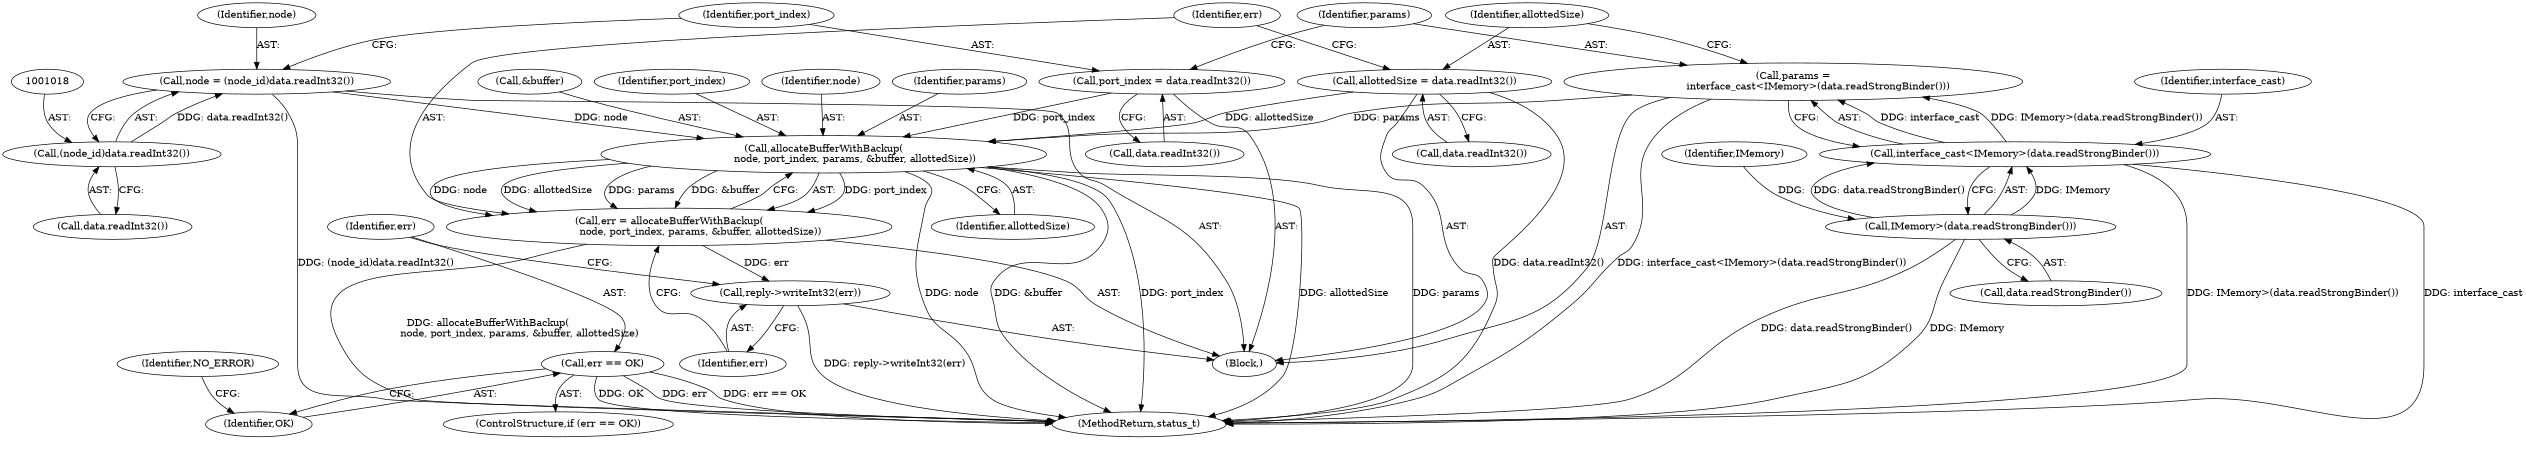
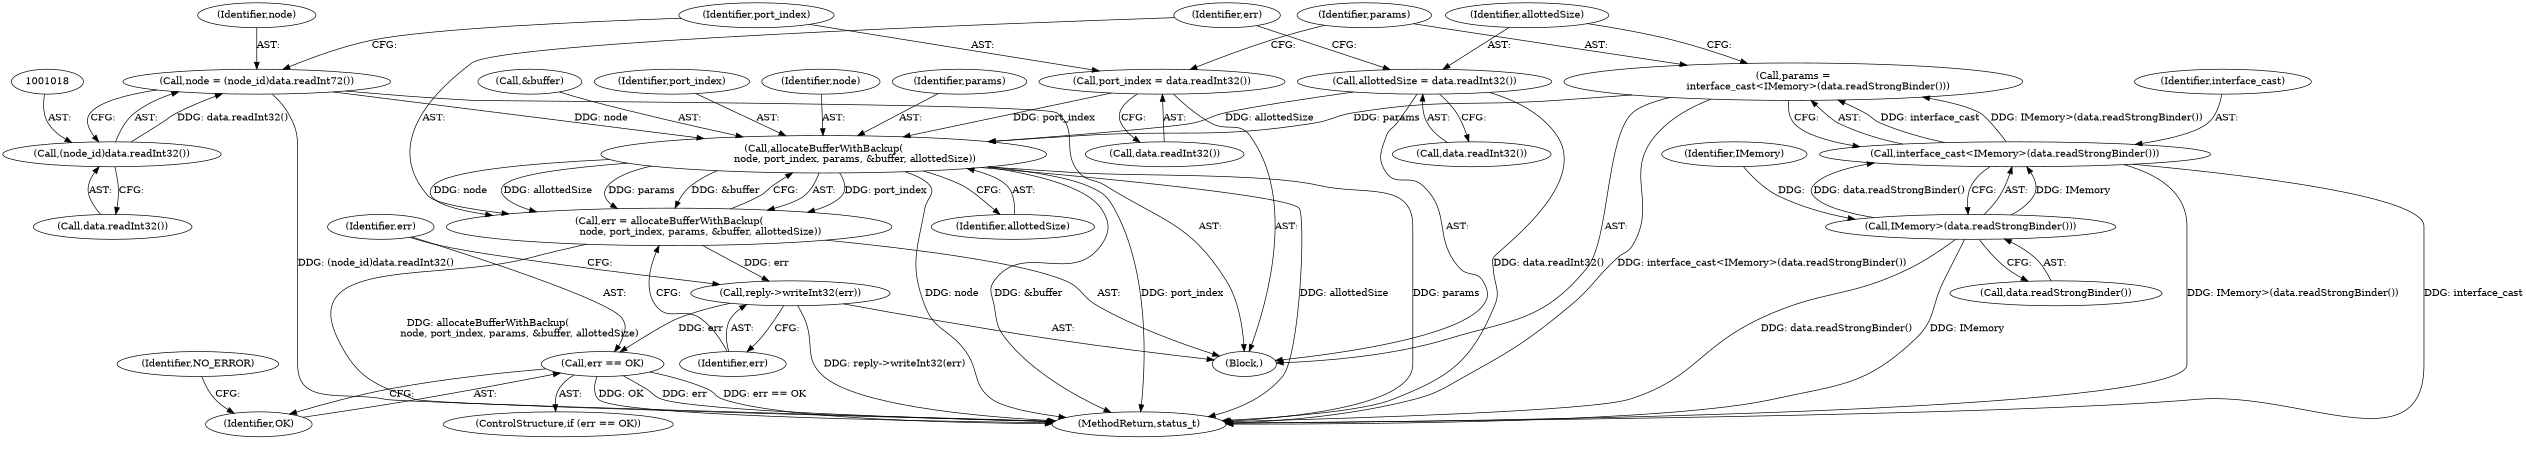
(257, 82) -> (257, 82)
none -> (675, 320)
